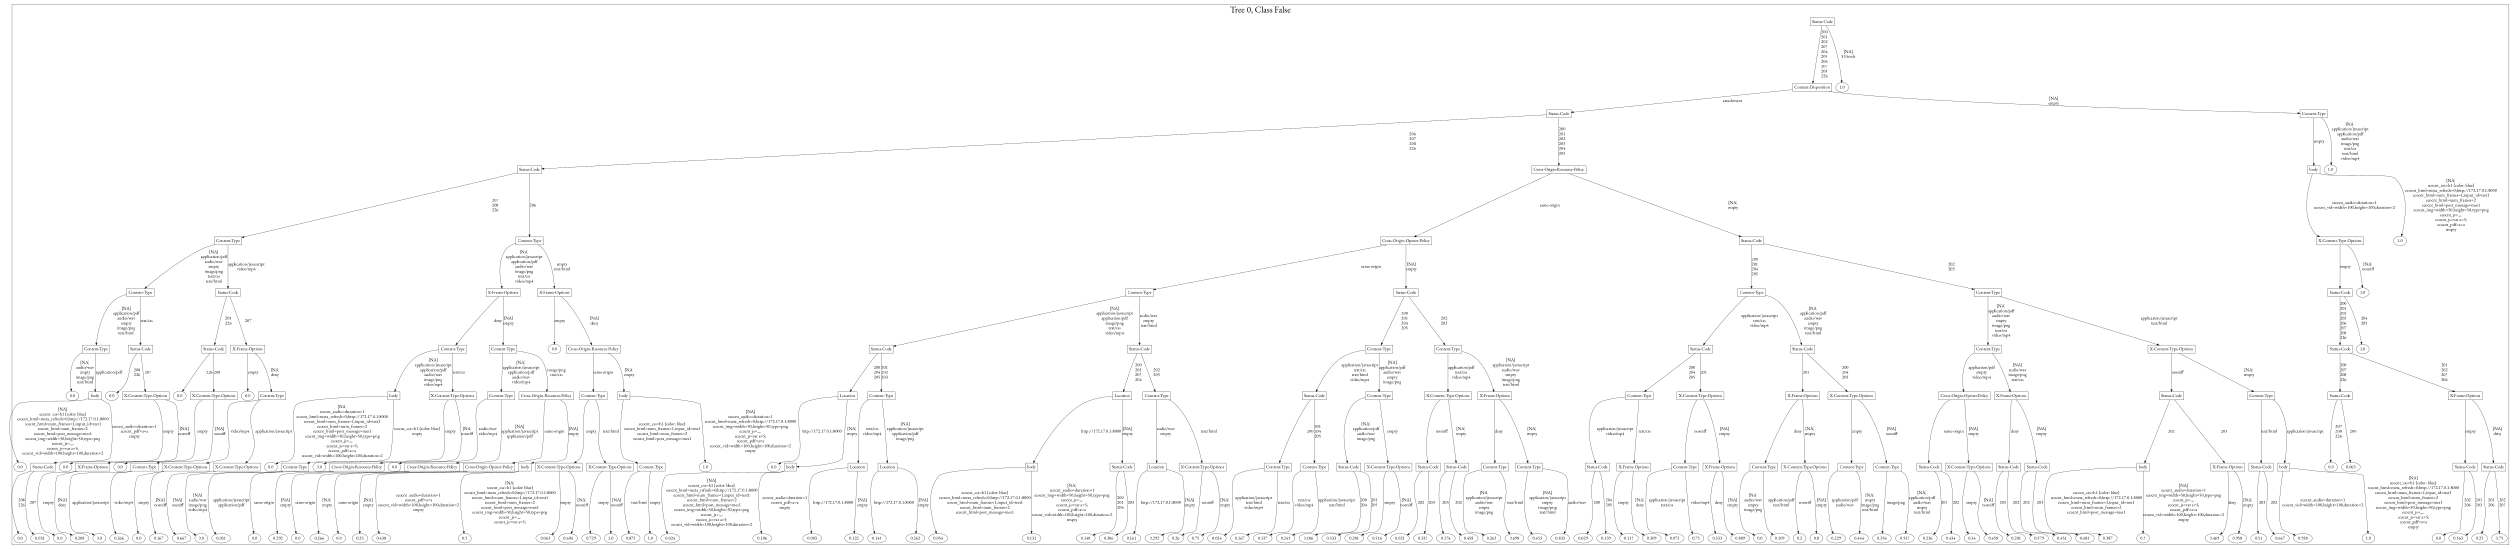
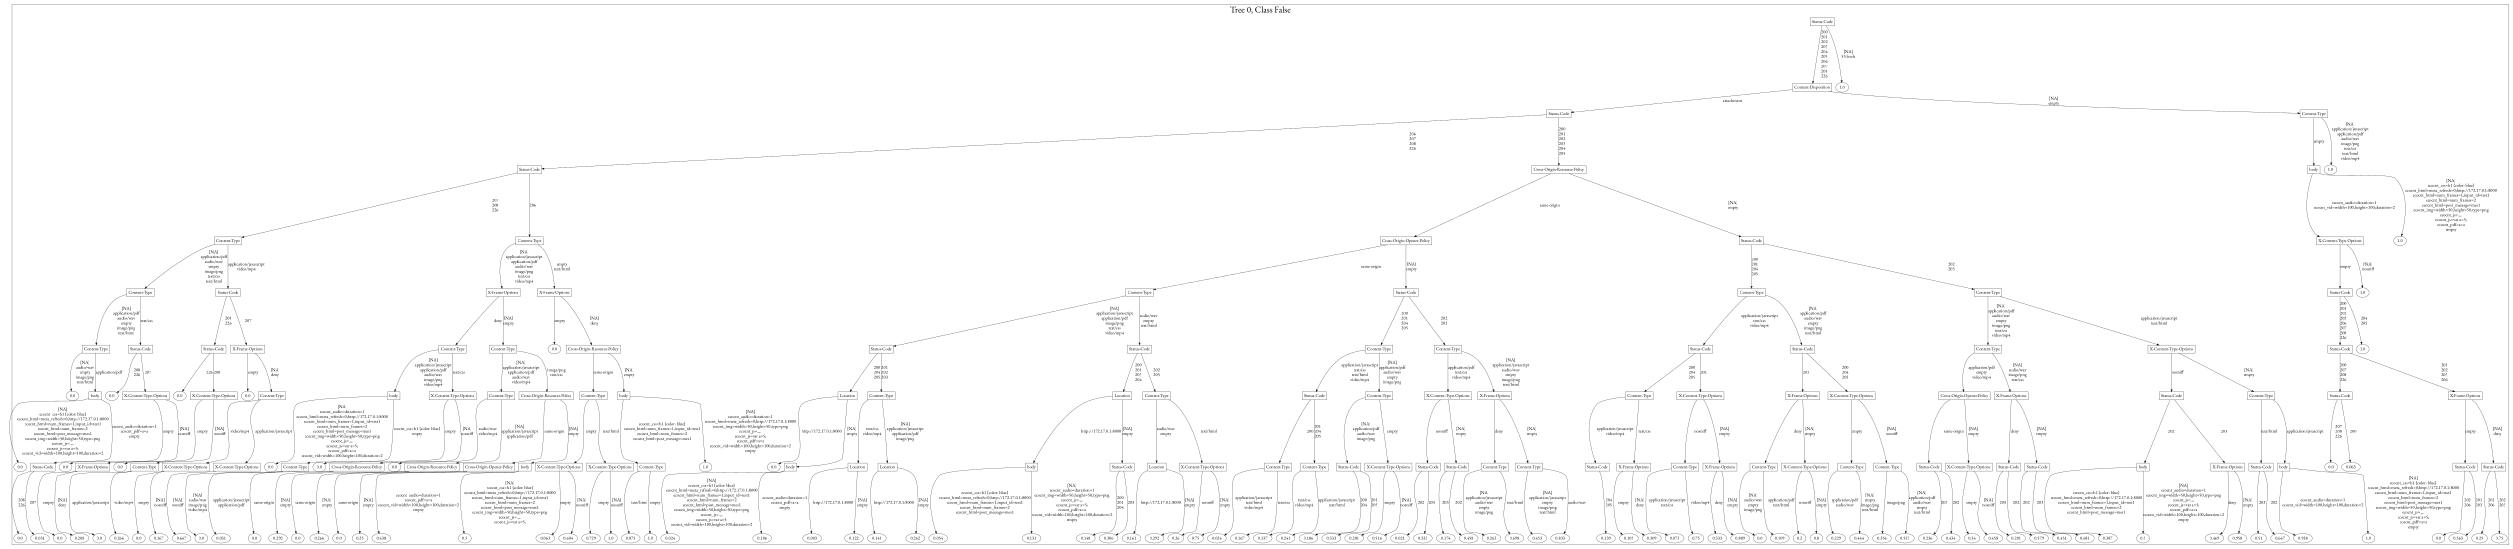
(1583, 538) -> none
(1629, 538) -> (1629, 538)
